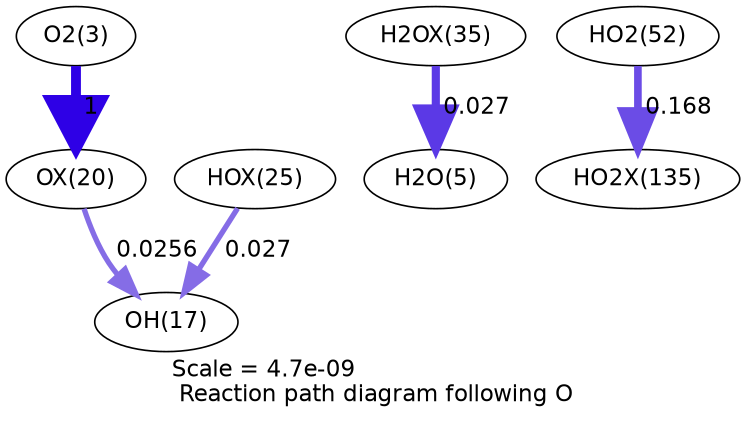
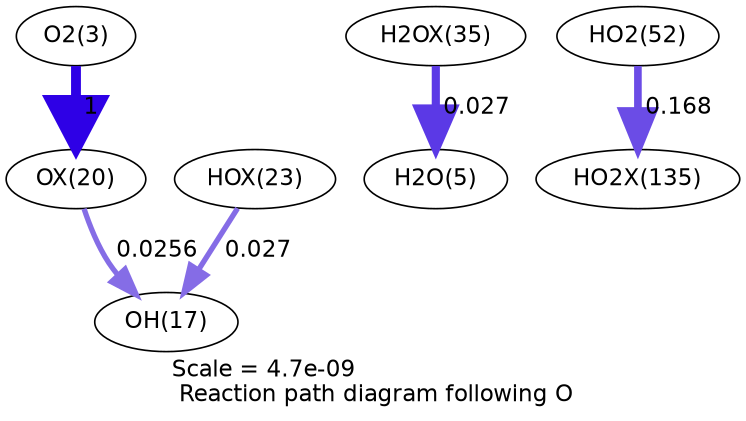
(255, 179) -> (255, 179)
